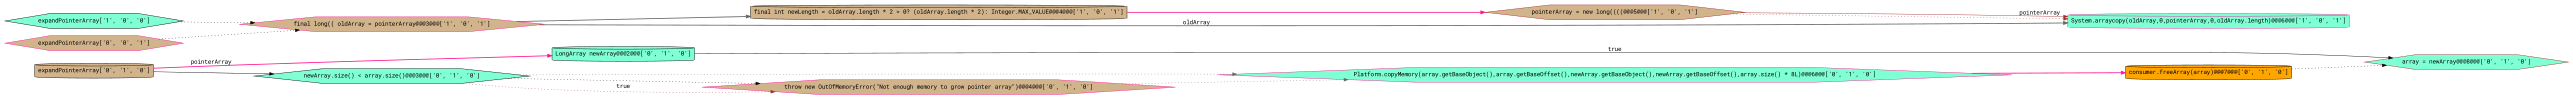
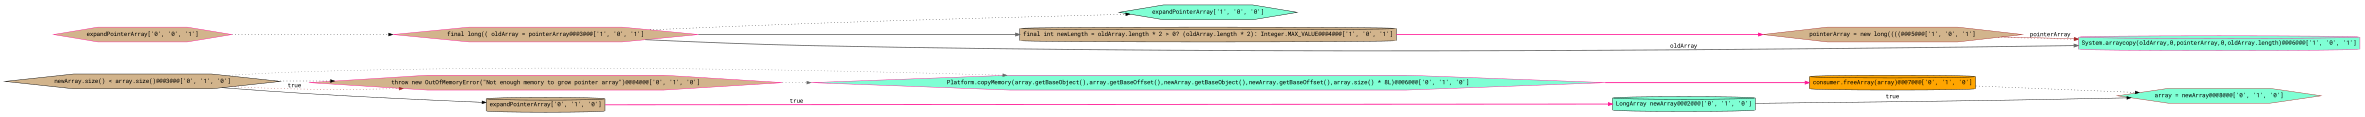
(214, 22) -> (888, 21)
(211, 62) -> (797, 101)
(212, 73) -> (352, 96)
(392, 76) -> (143, 81)
